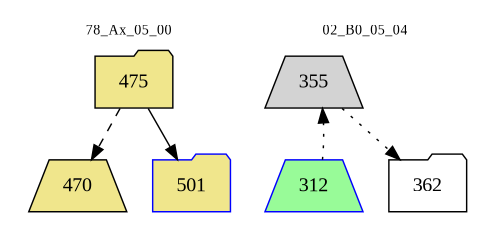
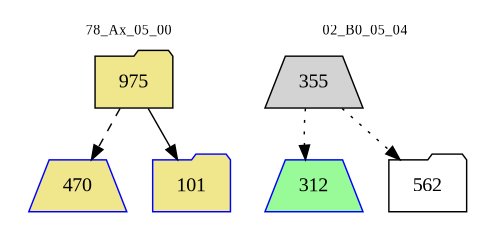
(134, 82) -> (134, 82)
(324, 141) -> (304, 127)
(78, 186) -> (78, 186)
(192, 186) -> (192, 186)
(428, 186) -> (428, 186)
